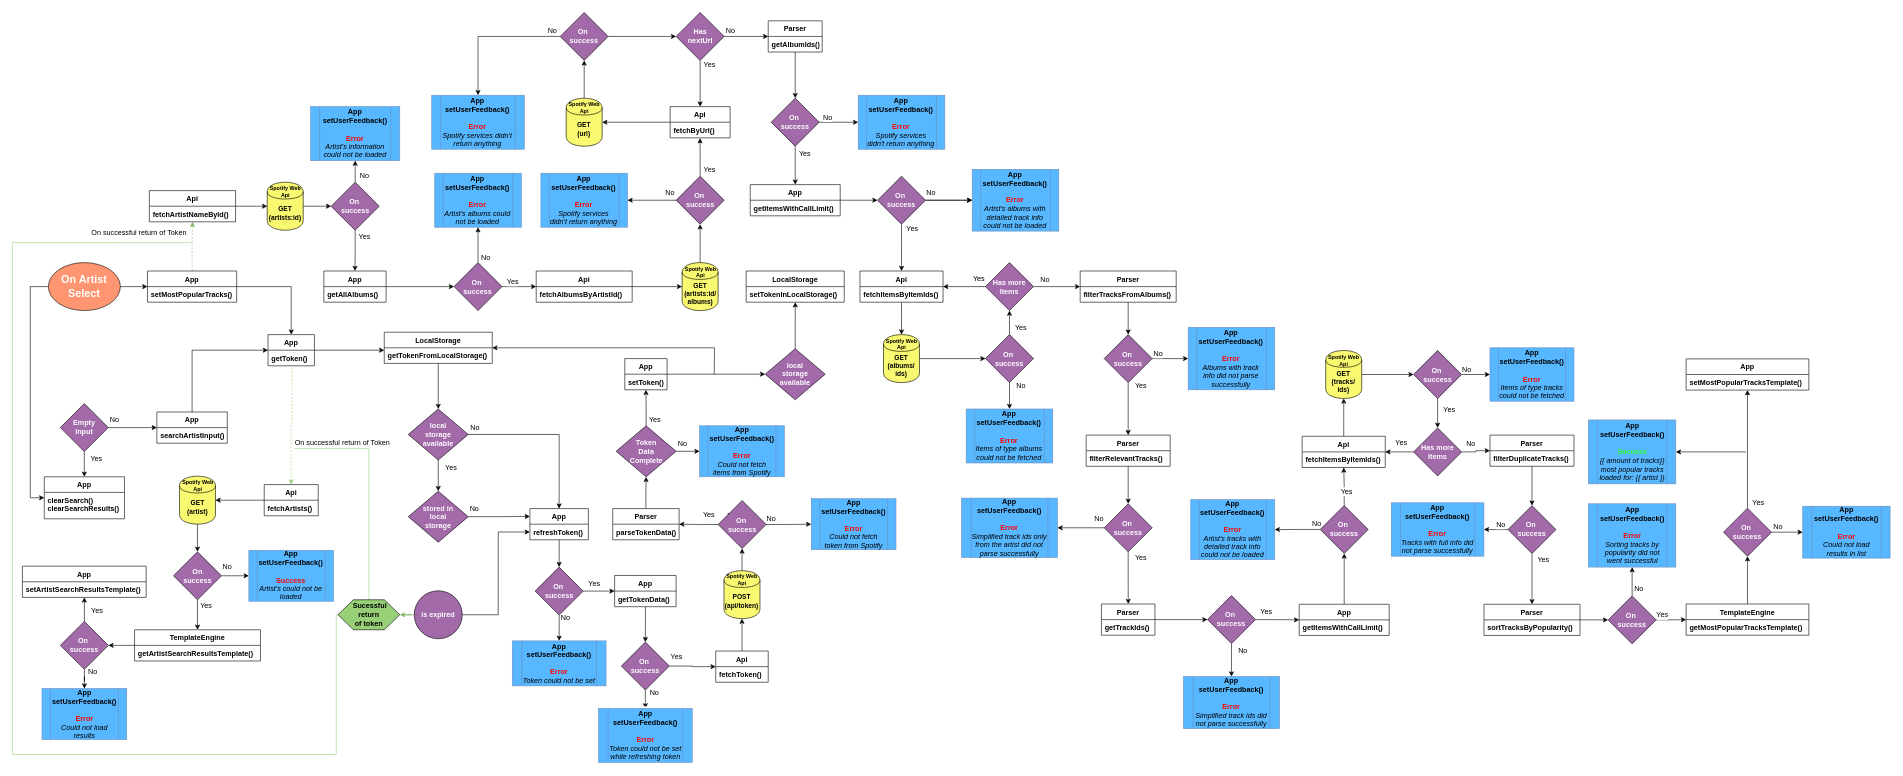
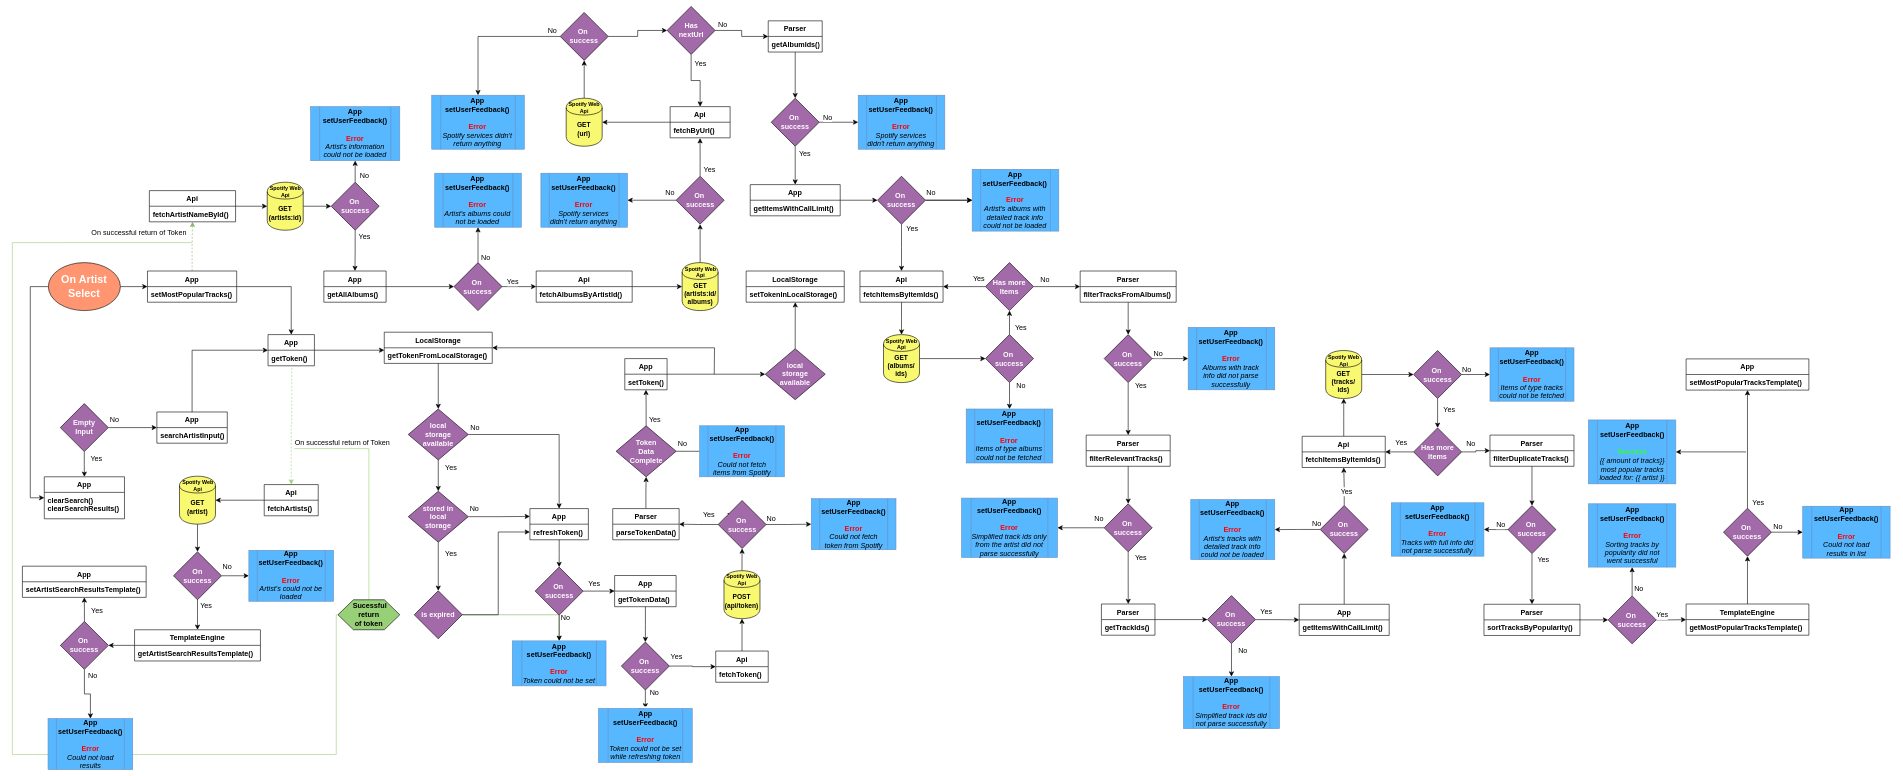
(700, 36) -> (691, 30)
(694, 451) -> (696, 451)
(291, 576) -> (291, 576)
none -> (438, 585)
(404, 615) -> (528, 615)
(438, 615) -> (438, 615)
(84, 714) -> (90, 744)
